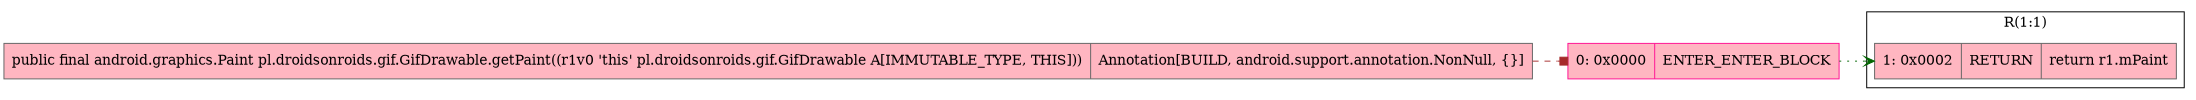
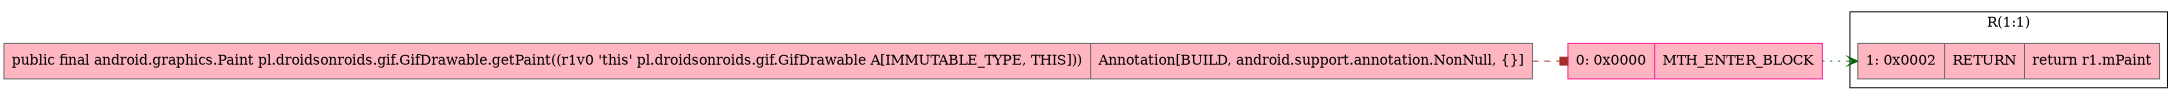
(1747, 61) -> (1739, 61)
